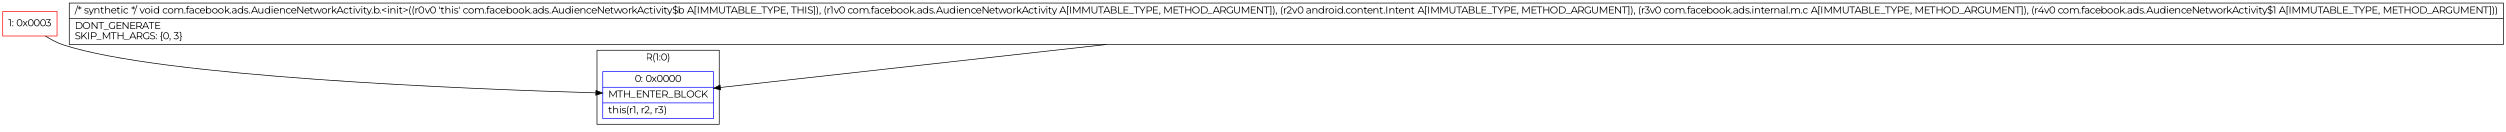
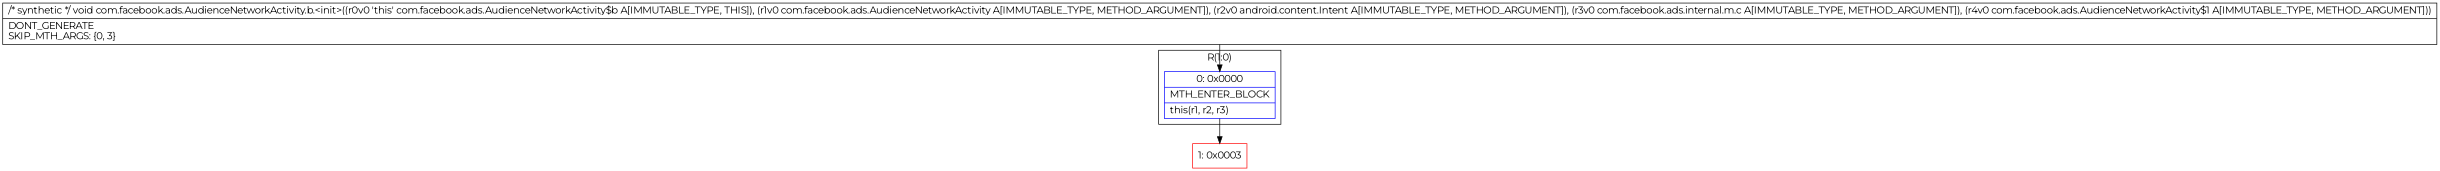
(318, 79) -> (1220, 129)
